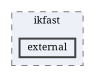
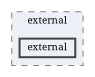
(47, 21) -> (47, 21)
